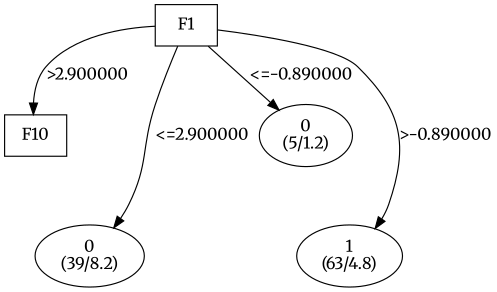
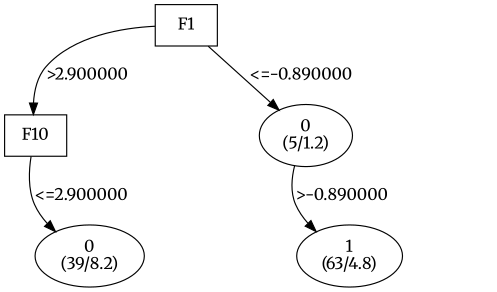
(365, 75) -> (293, 196)
(148, 132) -> (31, 192)
